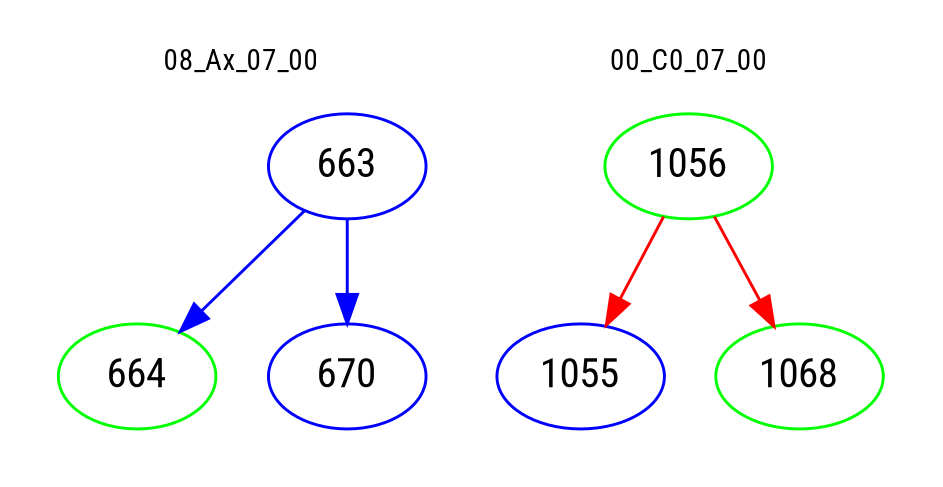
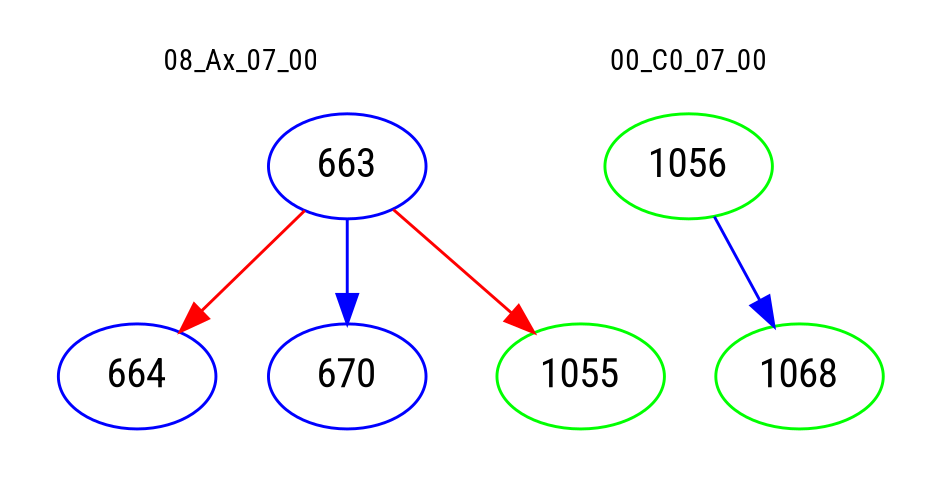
(642, 258) -> (432, 243)
(737, 258) -> (737, 258)
(253, 261) -> (253, 261)
(137, 376) -> (137, 376)
(581, 376) -> (581, 376)
